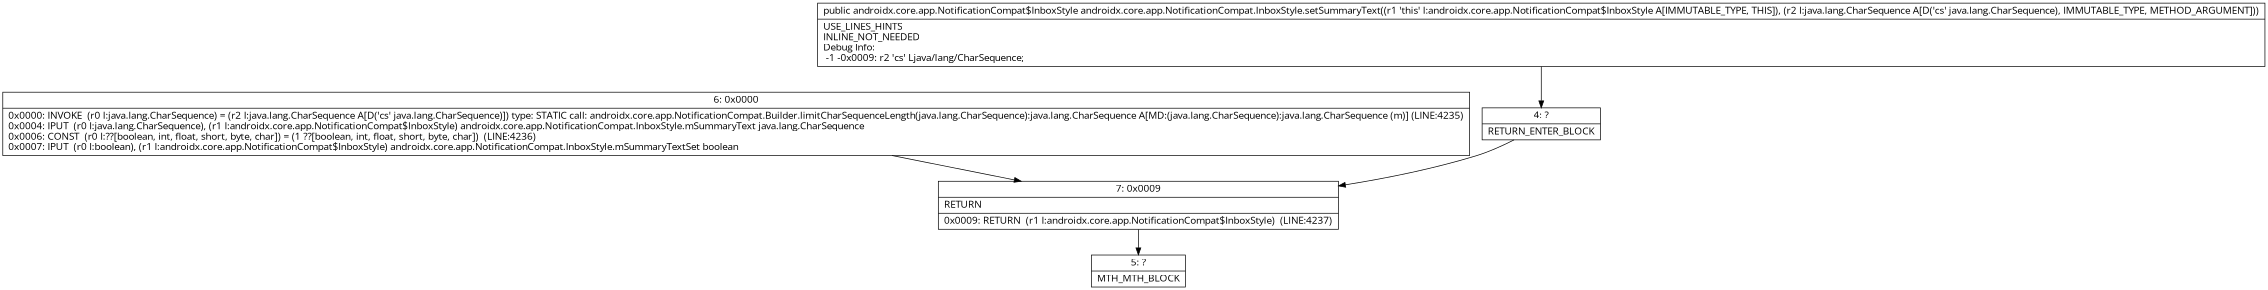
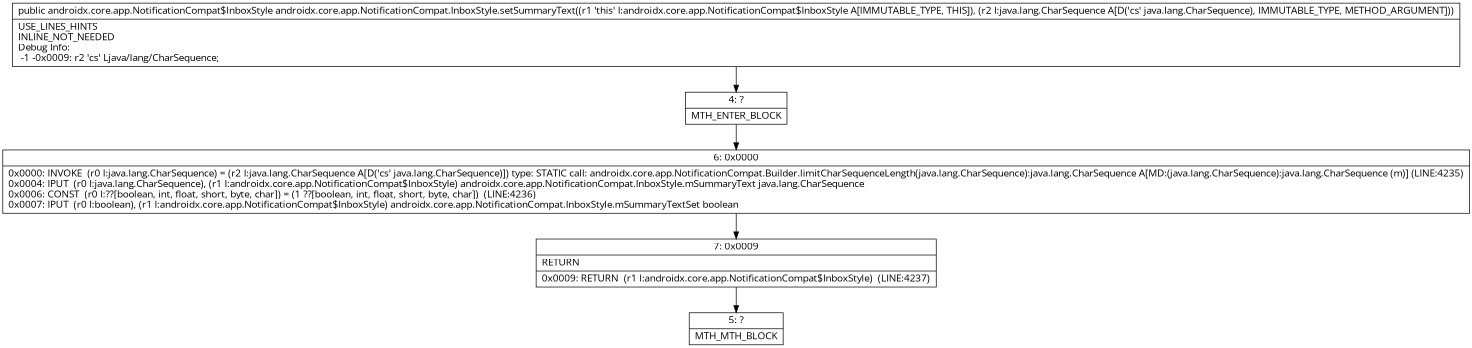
(1541, 132) -> (736, 116)
(1431, 168) -> (736, 134)
